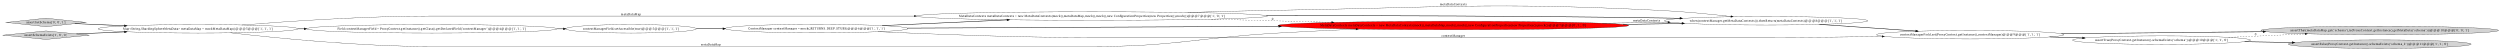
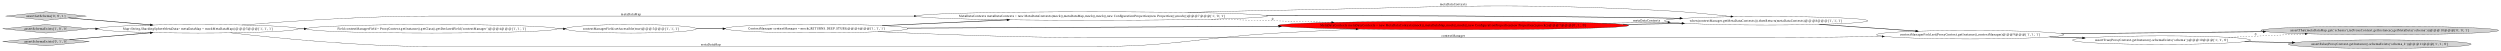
none -> (46, 42)
